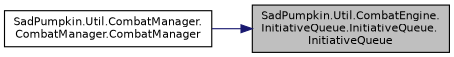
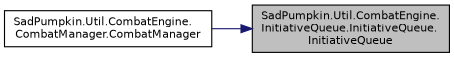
(108, 29) -> (108, 29)
